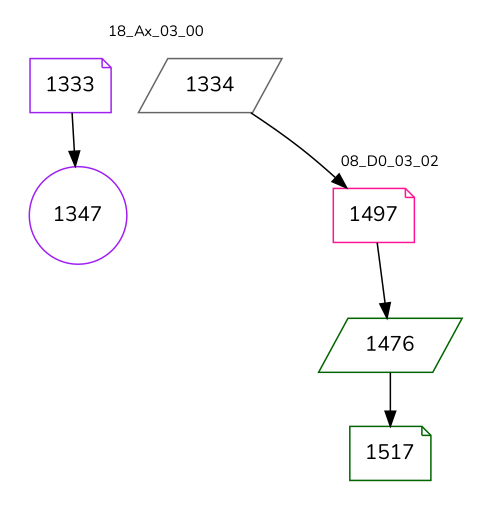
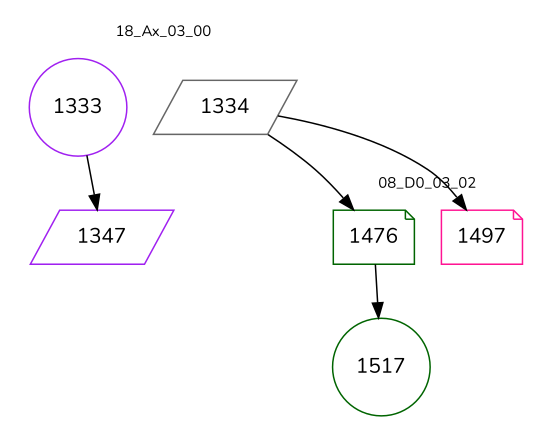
(71, 86) -> (78, 107)
(78, 215) -> (102, 237)
(381, 273) -> (298, 156)
(390, 345) -> (374, 237)
(390, 453) -> (381, 367)
